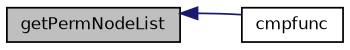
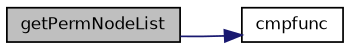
(220, 14) -> (202, 36)
